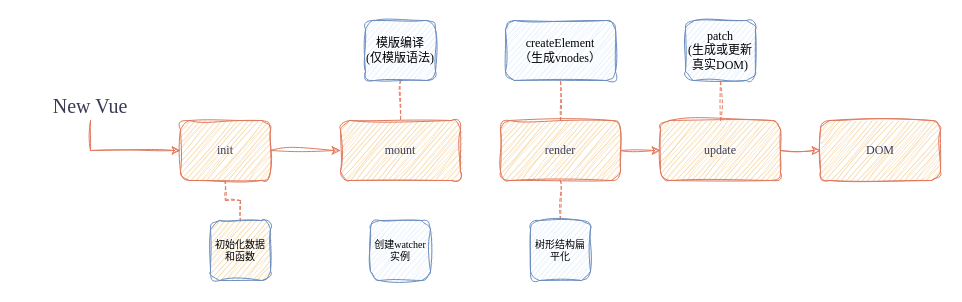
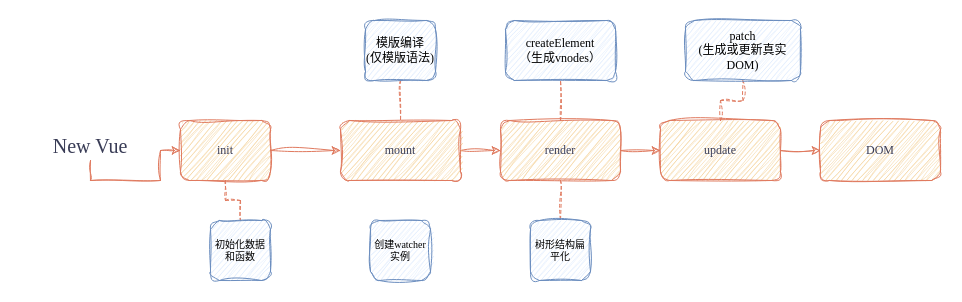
(721, 51) -> (743, 51)
(91, 106) -> (91, 146)
none -> (479, 151)
(241, 251) -> (241, 251)
